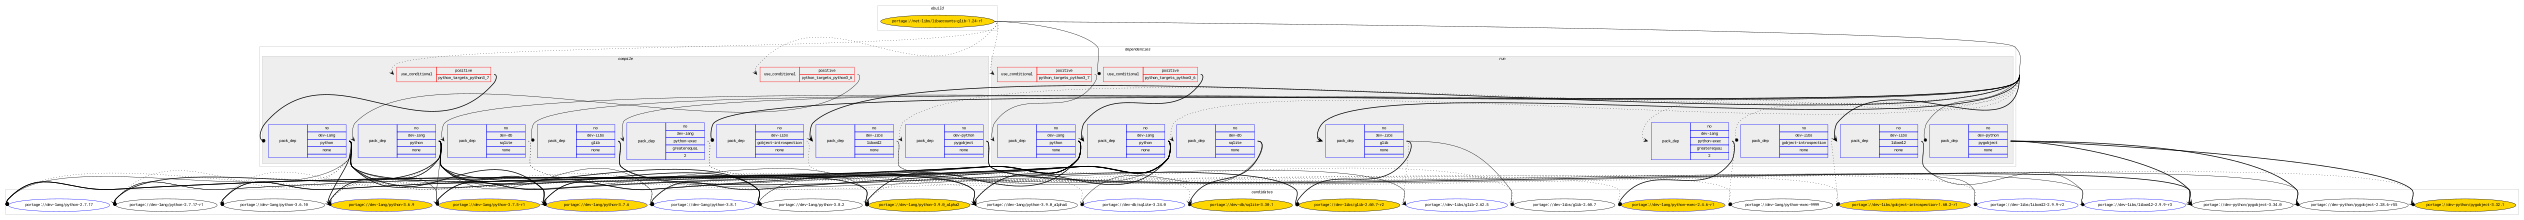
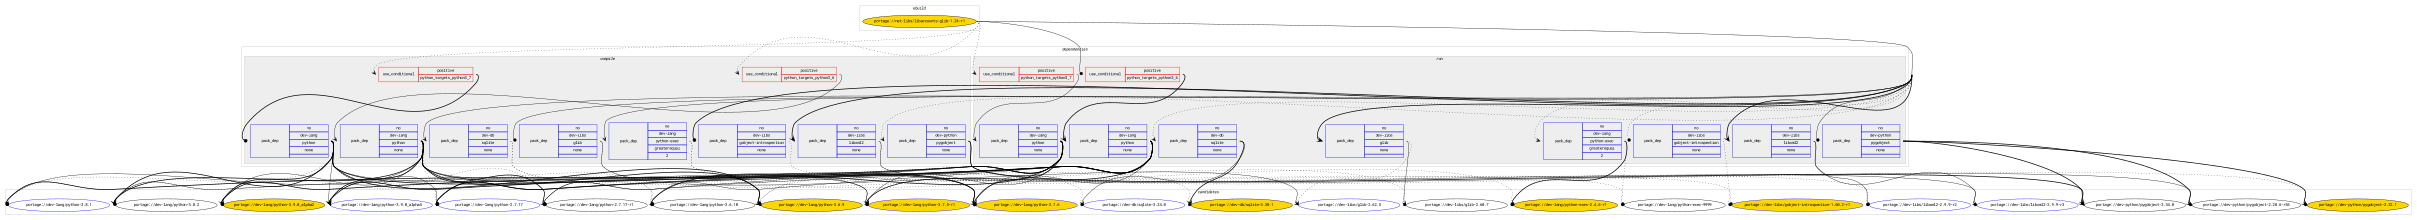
(382, 205) -> (812, 205)
(1027, 205) -> (382, 205)
(1349, 205) -> none
(1673, 205) -> (1566, 205)
